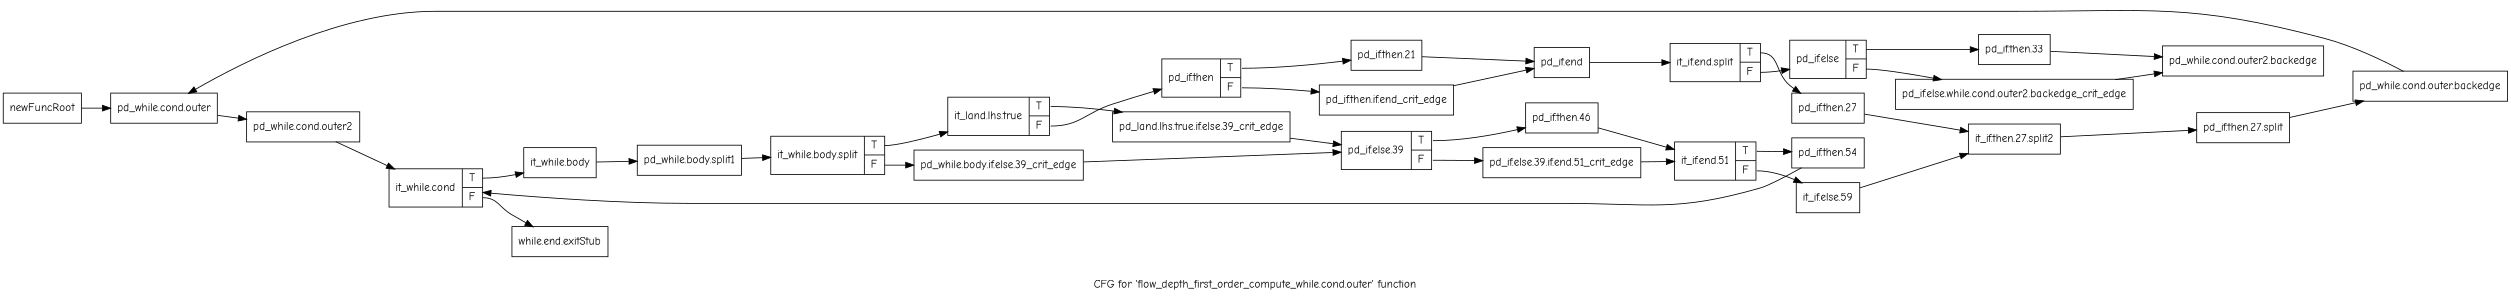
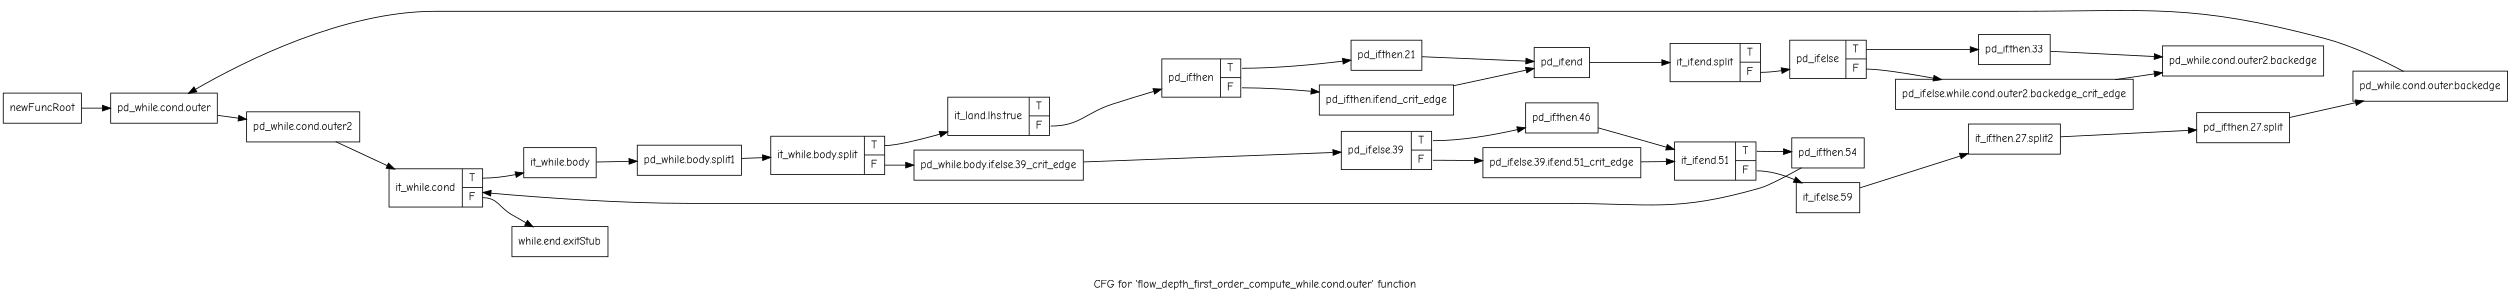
(1828, 108) -> none
(1201, 127) -> none
